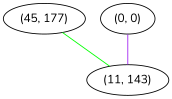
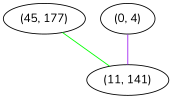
(128, 19) -> (128, 19)
(128, 80) -> (128, 80)
